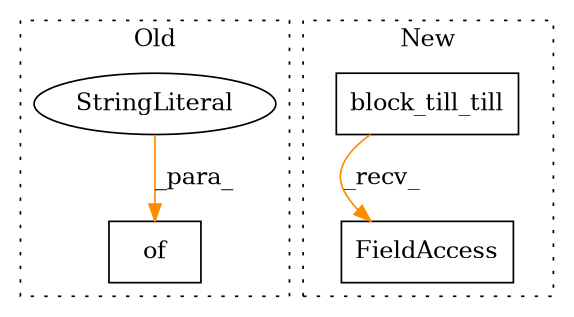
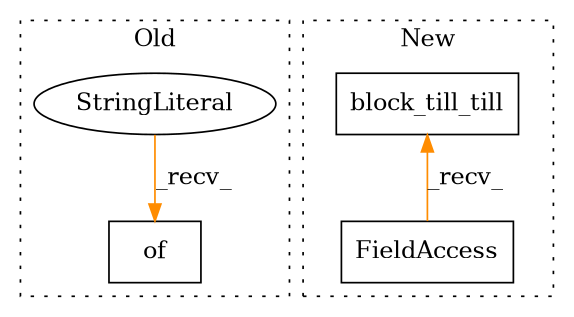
(342, 169) -> (427, 187)
(194, 178) -> (194, 178)
